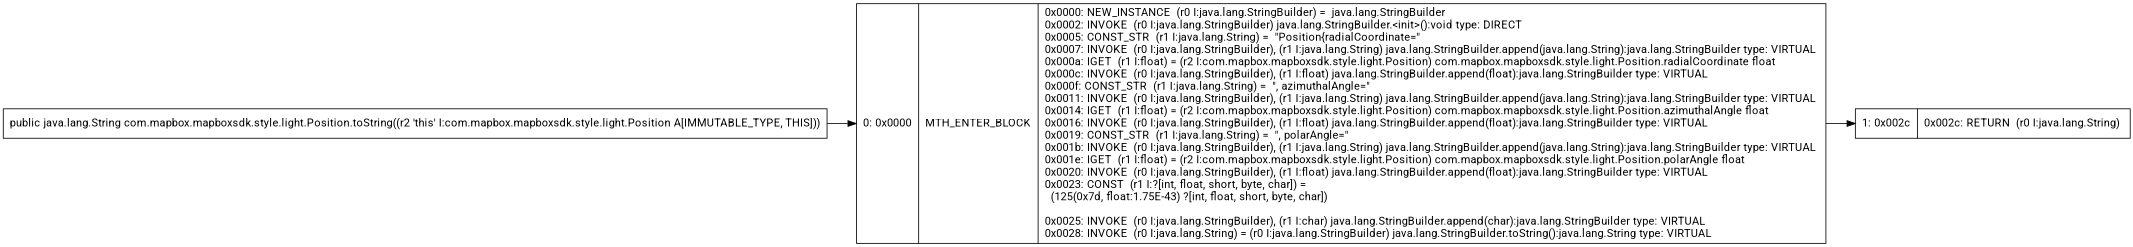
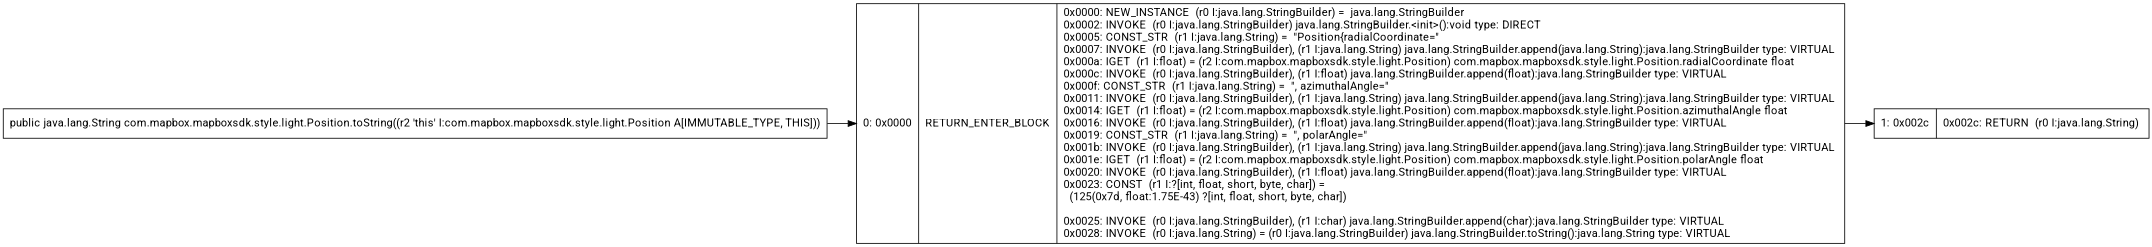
(978, 123) -> (988, 123)
